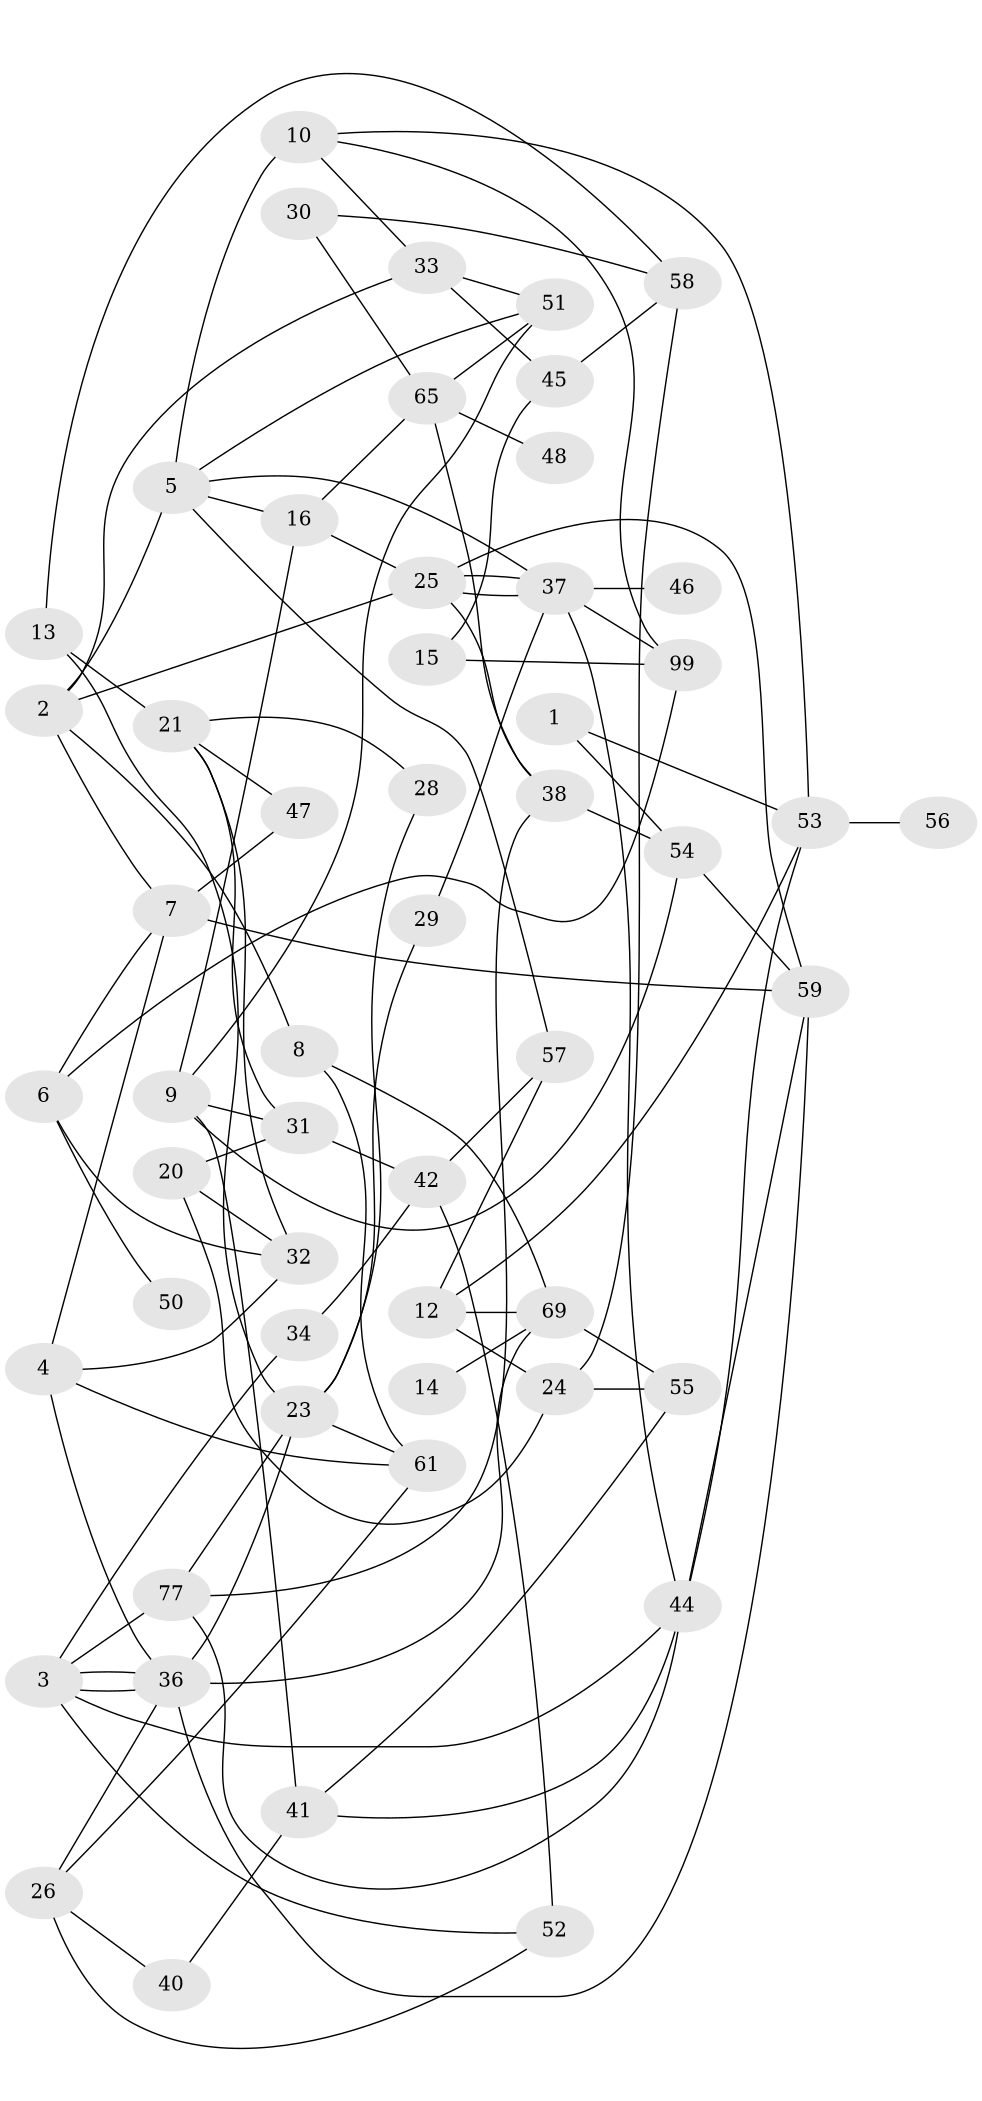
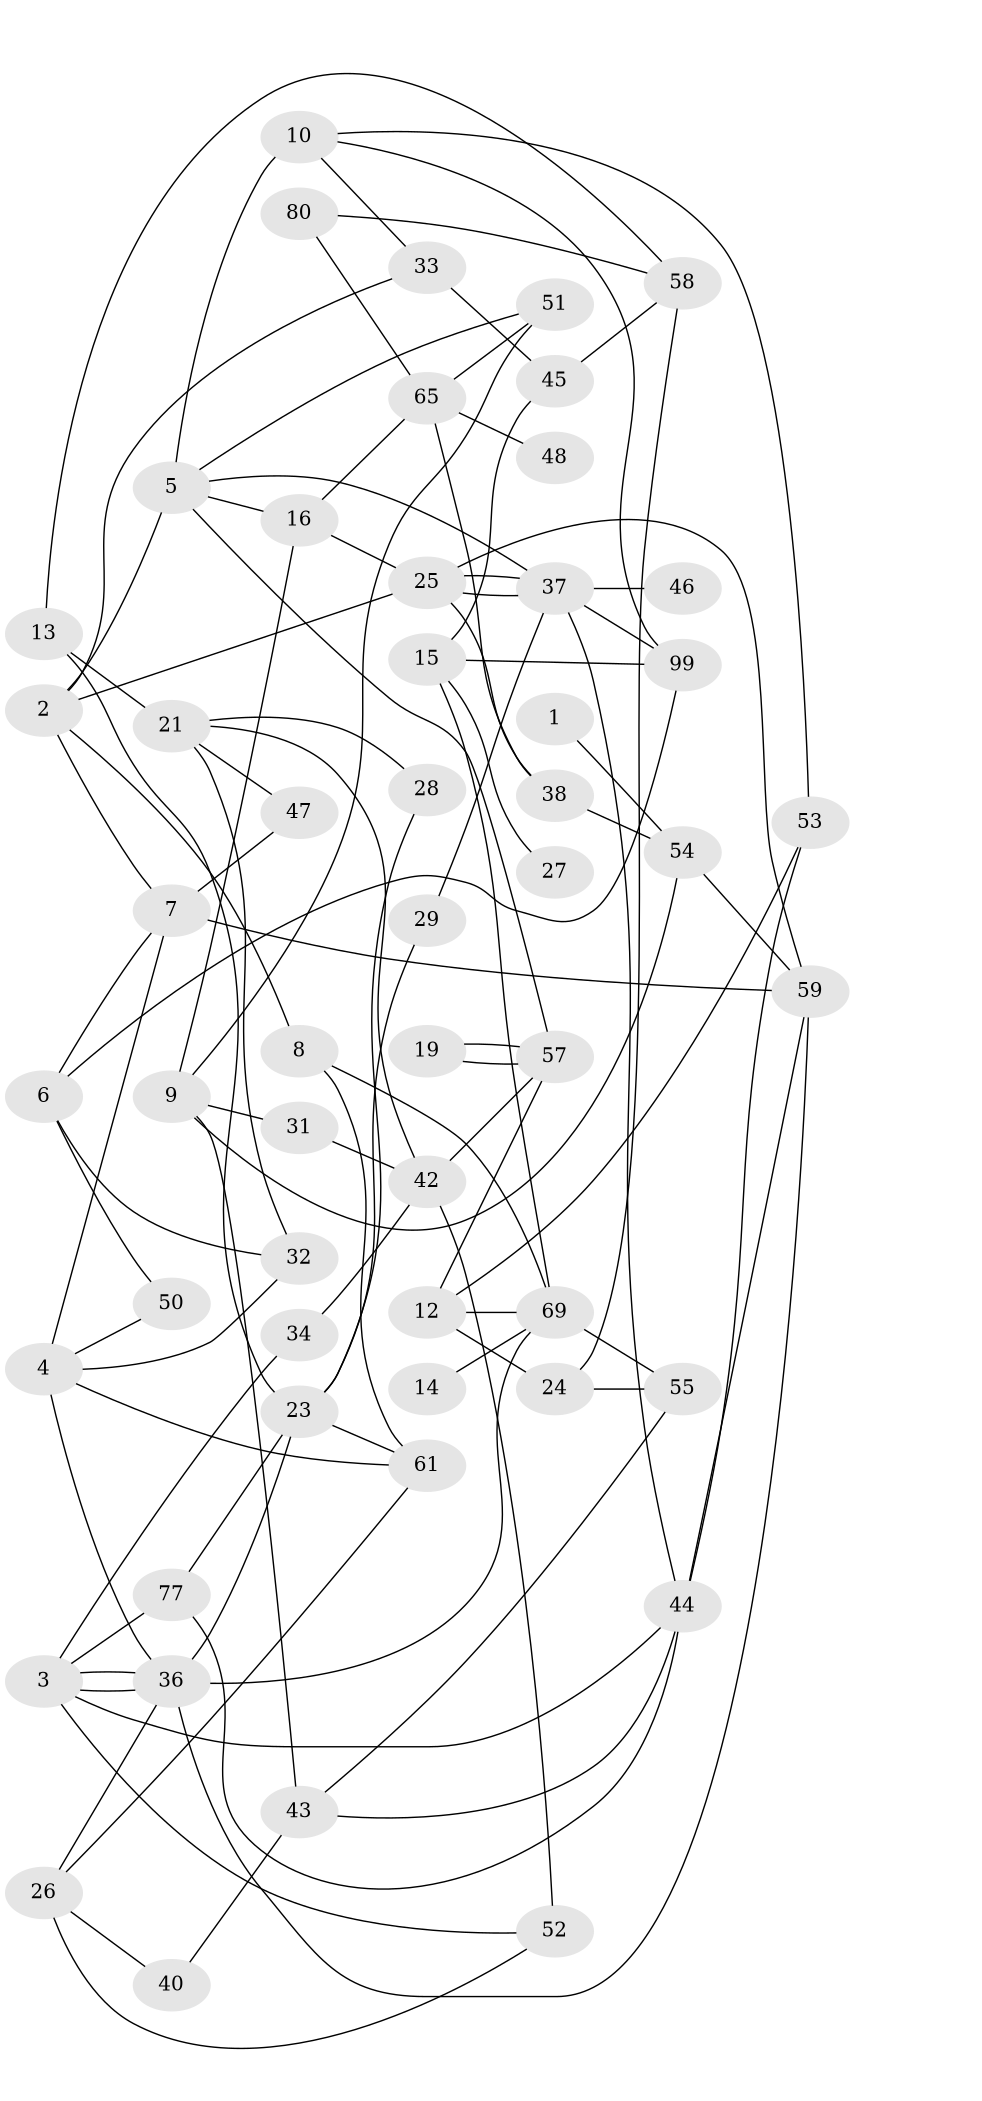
(300, 214) -> (300, 214)
(491, 286) -> none
(683, 771) -> none
(938, 823) -> none
none -> (555, 872)
(234, 928) -> (383, 866)
none -> (503, 983)
none -> (427, 1051)
(172, 1173) -> none
(506, 1299) -> none
none -> (108, 1337)
(300, 1812) -> (300, 1812)
